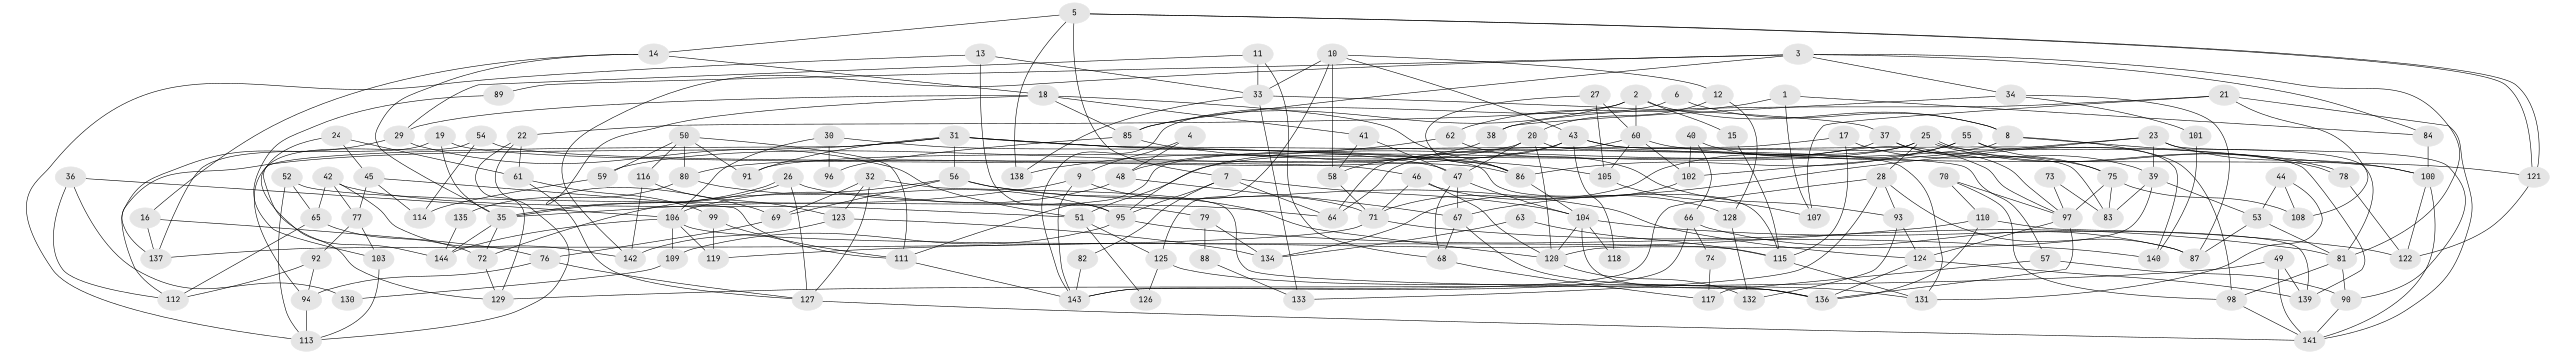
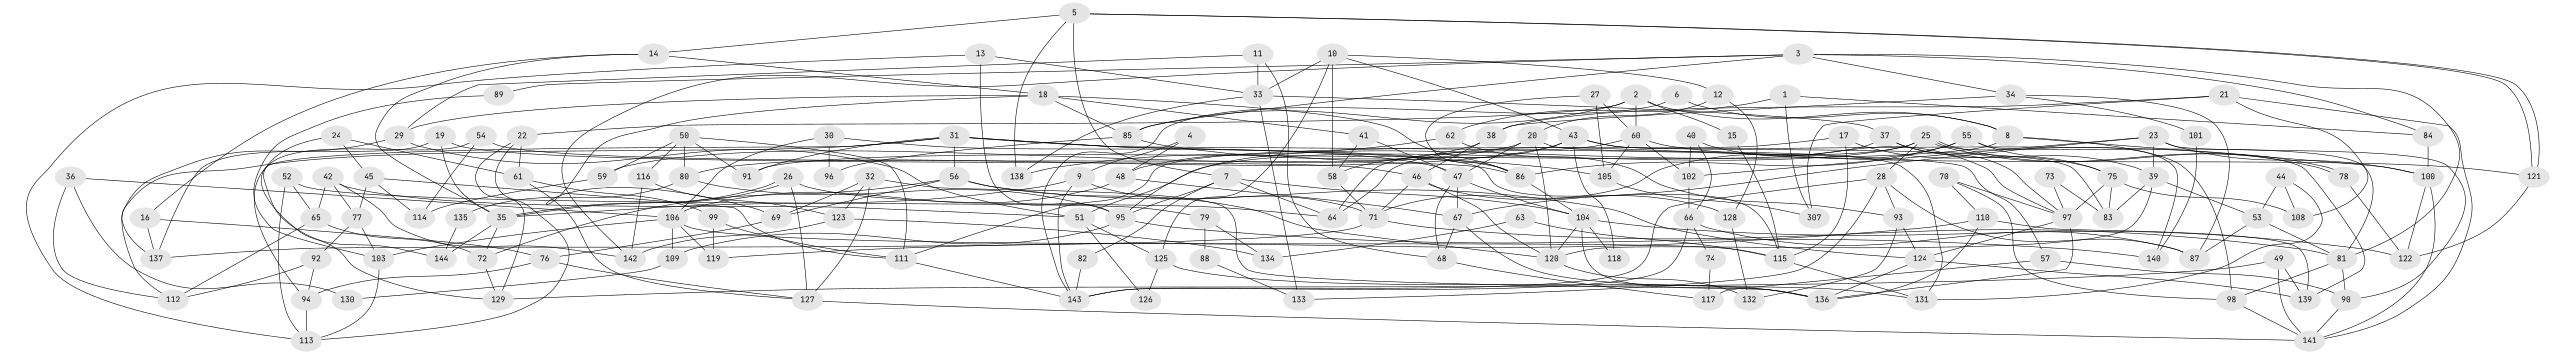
none -> (1454, 157)
(1446, 206) -> (1689, 198)
(1814, 218) -> (1814, 218)
(549, 230) -> (531, 233)
